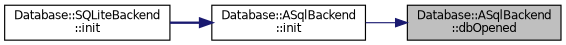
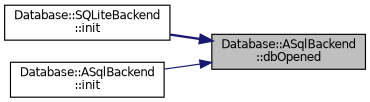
(185, 23) -> (185, 37)
